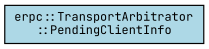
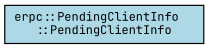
(104, 24) -> (104, 24)
